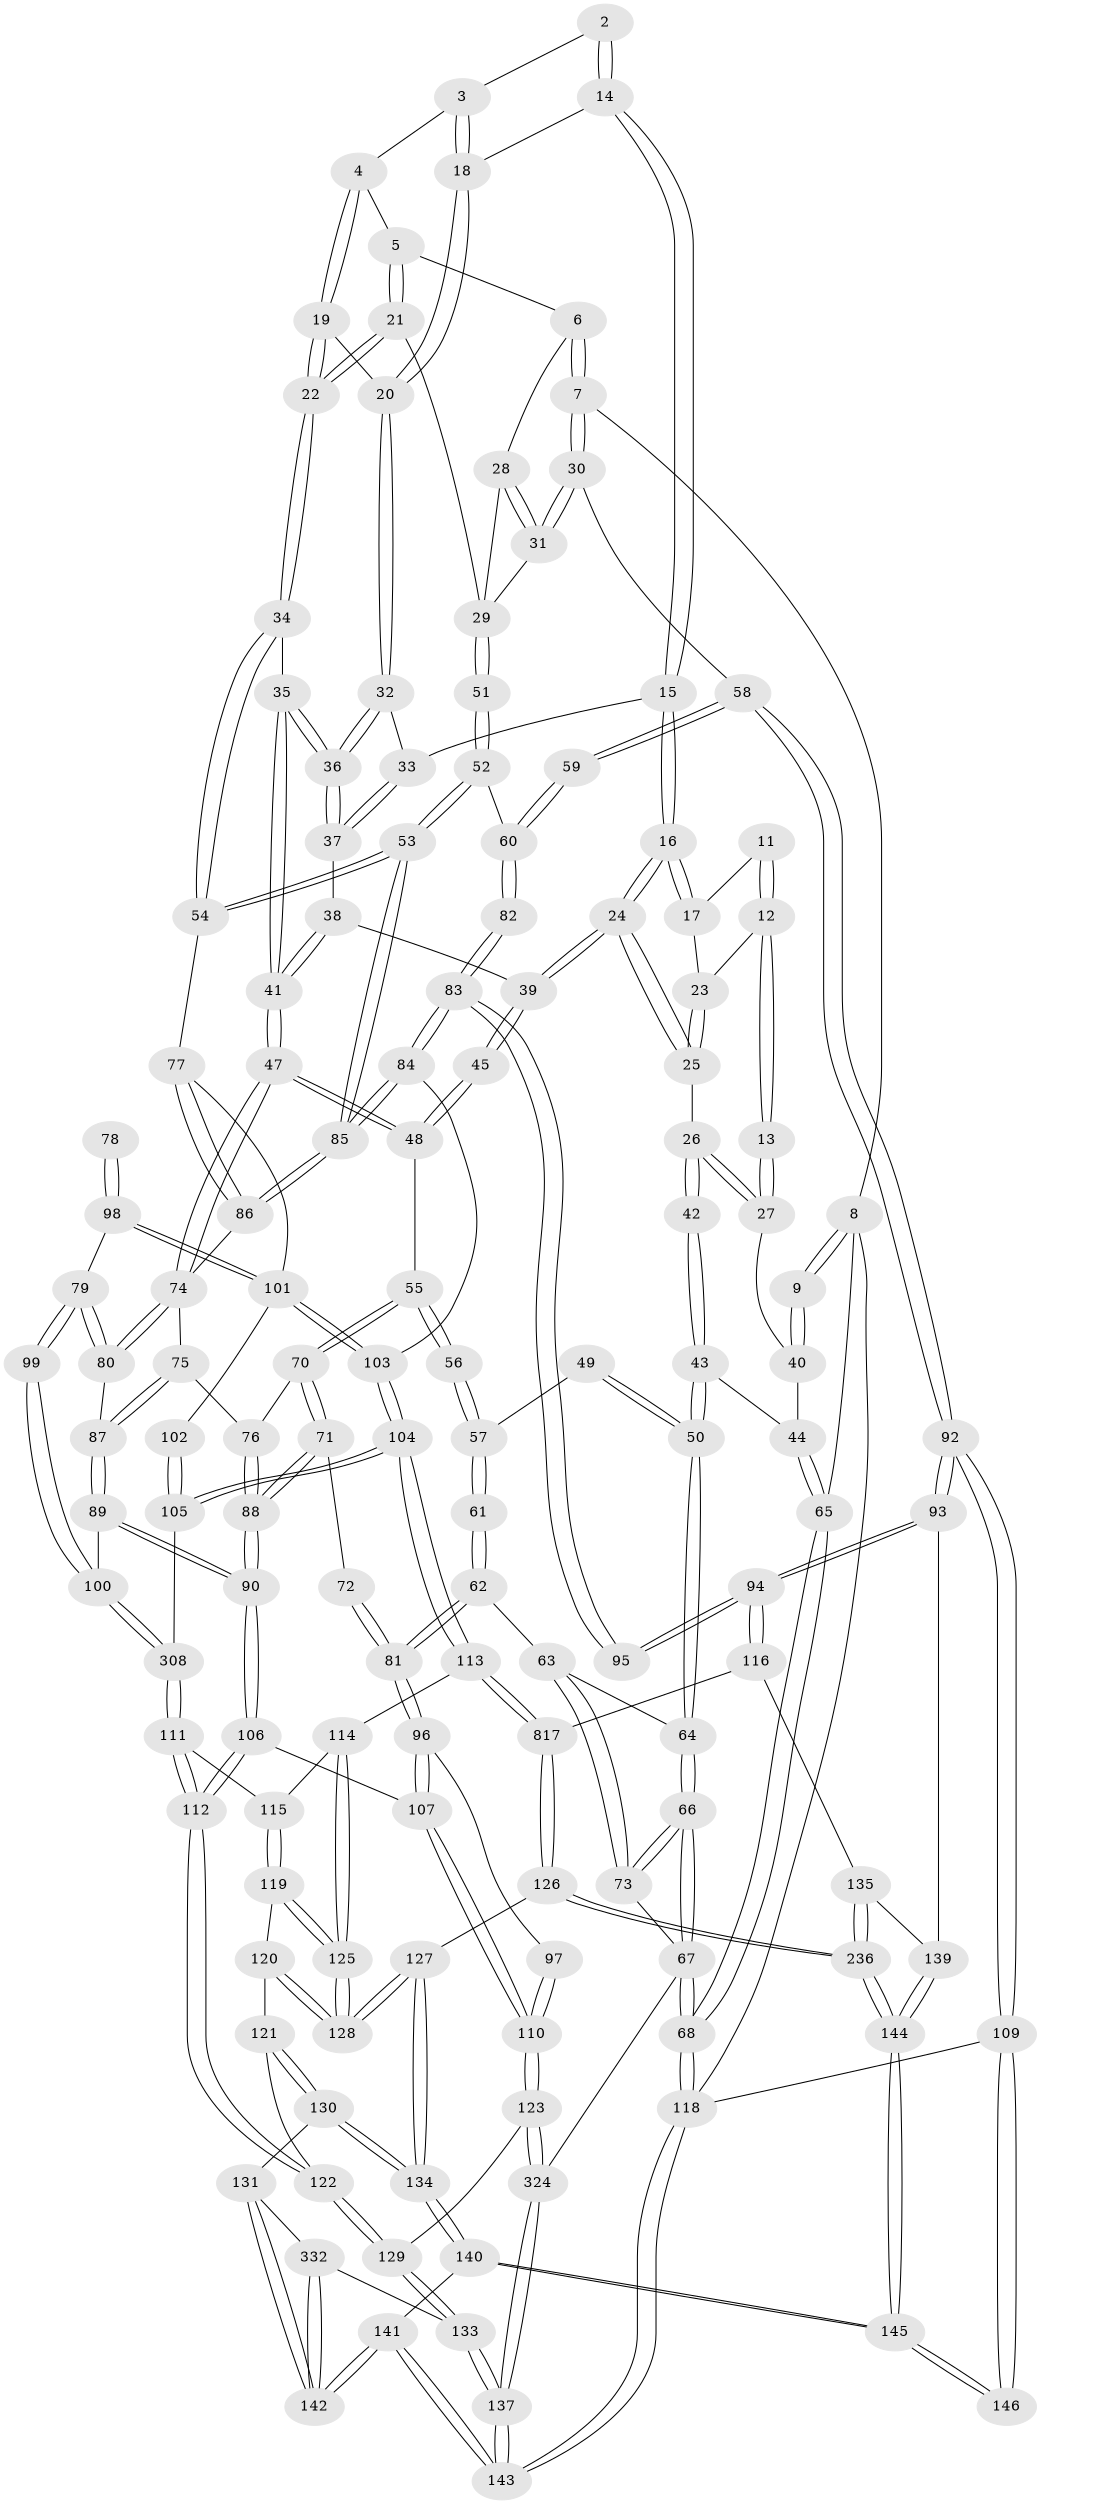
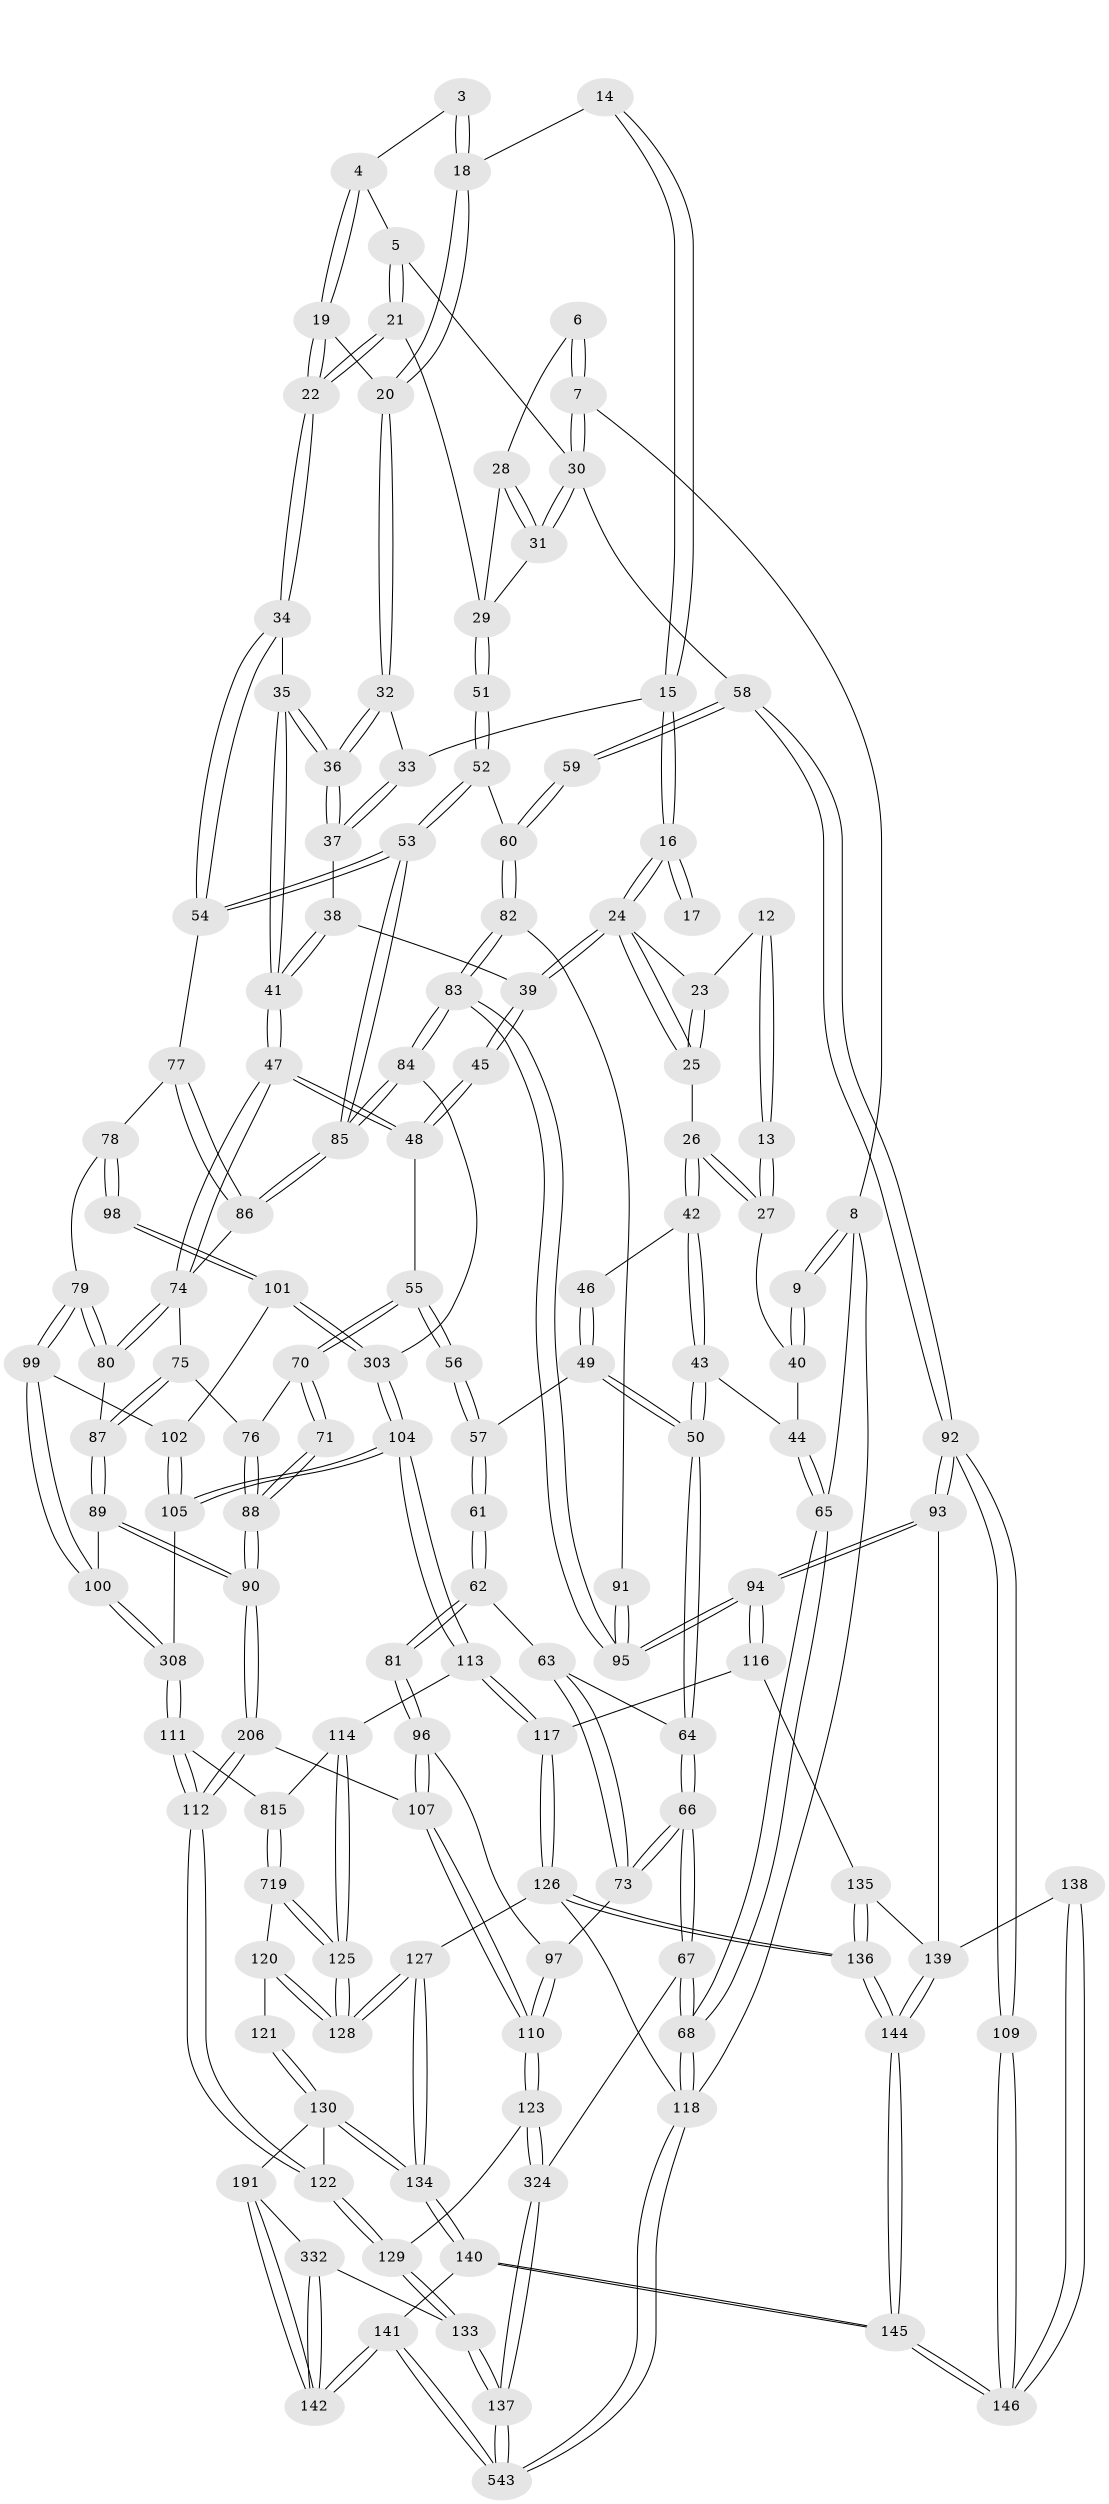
(605, 23) -> none
(488, 283) -> (487, 358)
(767, 842) -> none
(696, 954) -> (659, 954)
(267, 1164) -> (144, 1103)
(97, 1252) -> (73, 1211)
none -> (587, 1289)
(378, 1364) -> (378, 1364)
none -> (96, 1397)
(347, 1587) -> none
none -> (622, 1587)
(251, 1736) -> (251, 1736)
(547, 1736) -> (547, 1736)
(274, 1811) -> (274, 1811)
(274, 1885) -> (274, 1885)
none -> (1075, 1885)
(656, 1923) -> (589, 1923)
(861, 1960) -> (861, 1960)
(847, 2073) -> (621, 1995)
(279, 2113) -> (324, 2146)
(246, 2183) -> (246, 2183)
(502, 2481) -> (502, 2481)
